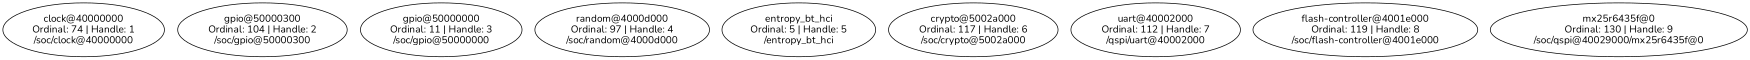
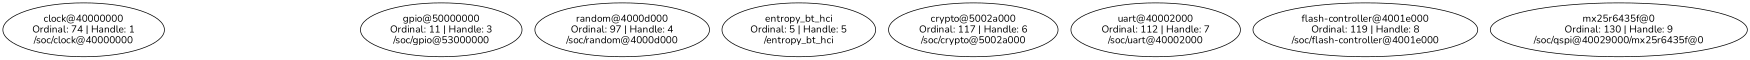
(262, 30) -> none
(441, 30) -> (441, 30)
(1156, 30) -> (1156, 30)
